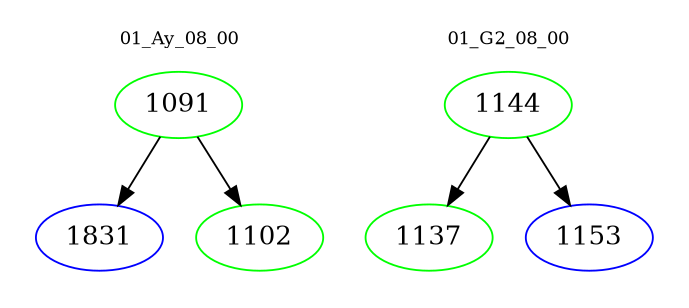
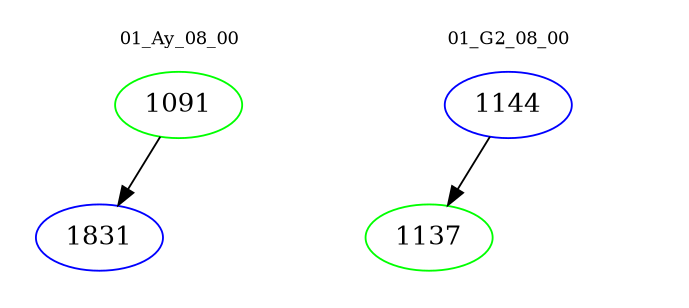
(508, 105) -> (508, 105)
(260, 238) -> none
(589, 238) -> none
